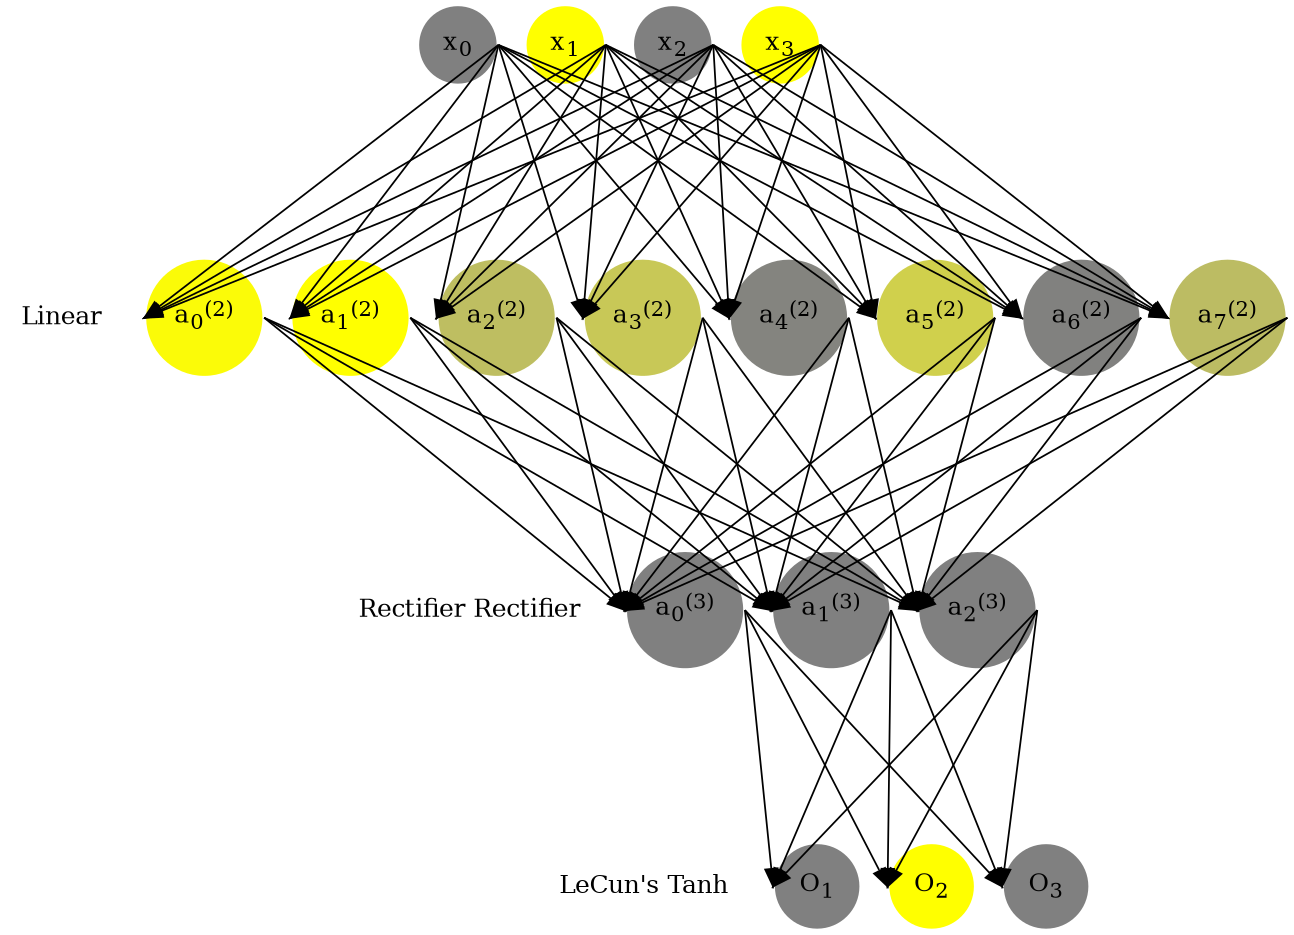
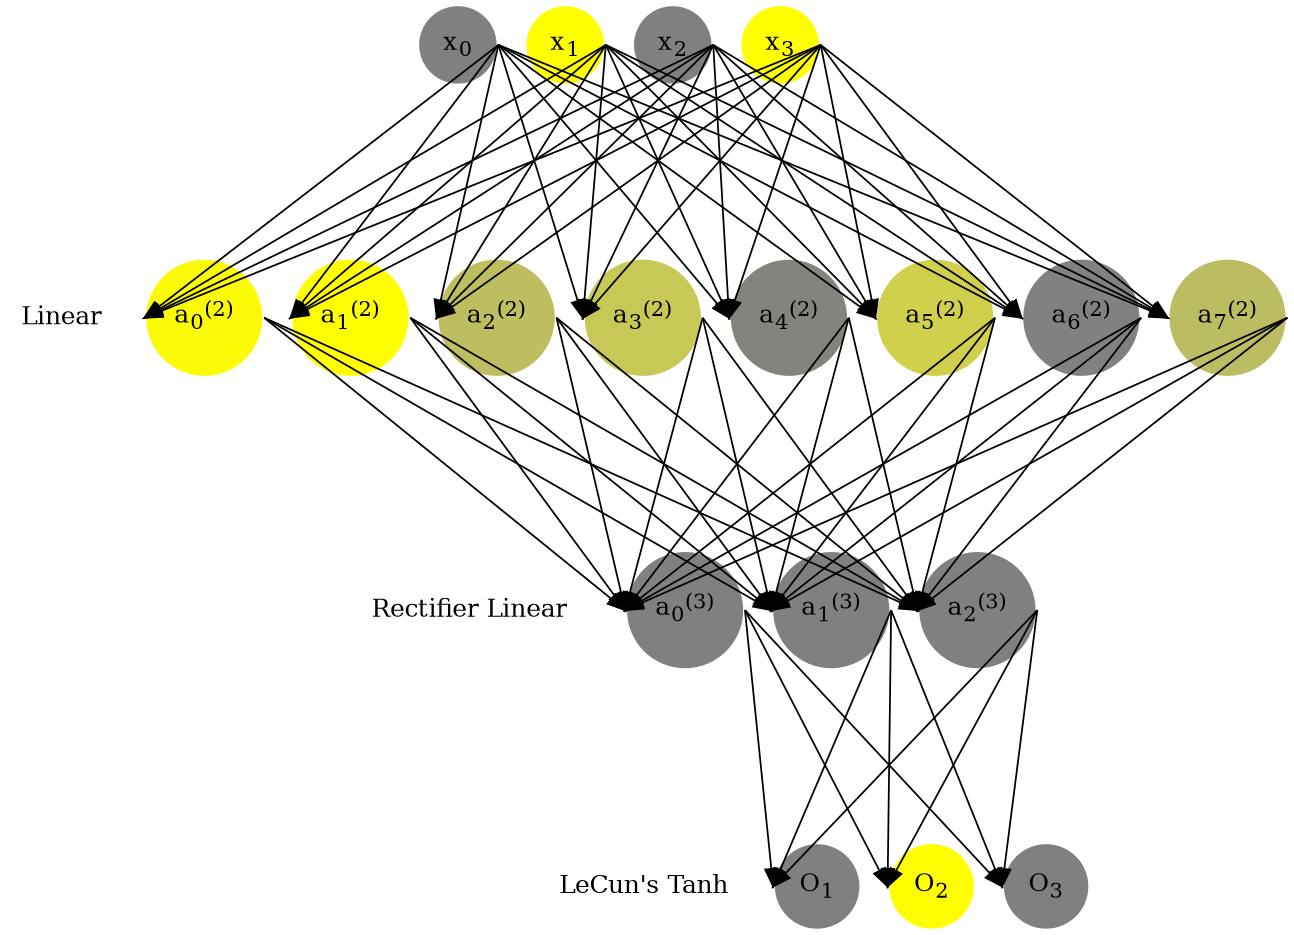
(470, 610) -> (470, 610)
